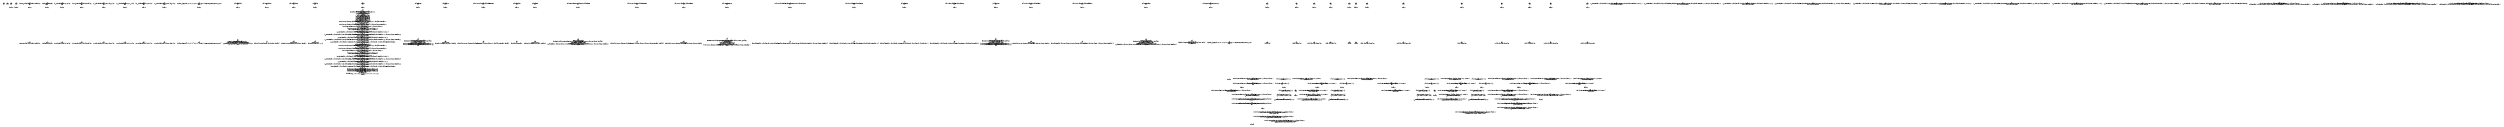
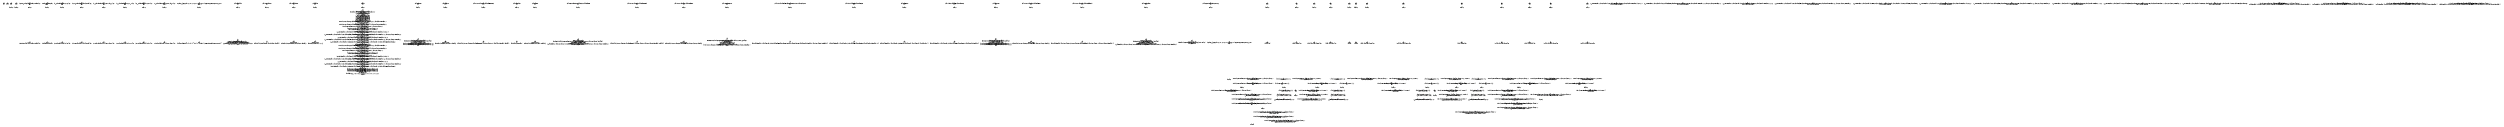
none -> (1403, 79)
